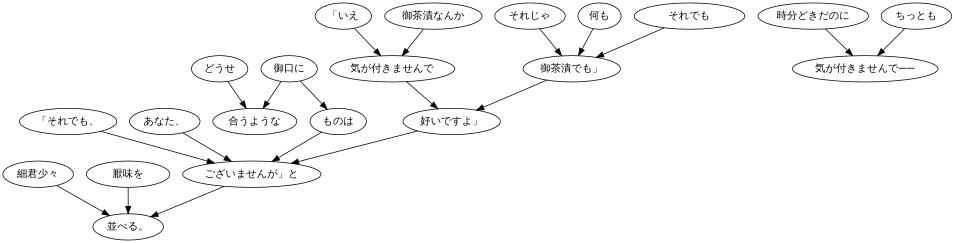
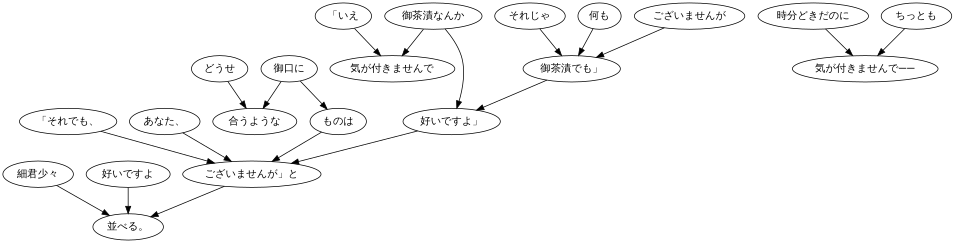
(690, 16) -> (690, 16)
(419, 93) -> (463, 63)
(128, 174) -> (128, 174)
